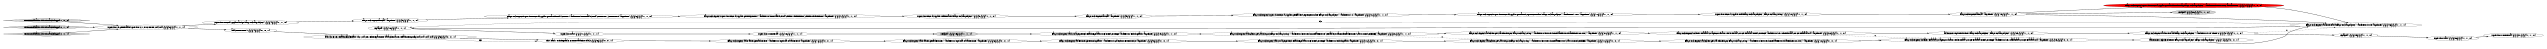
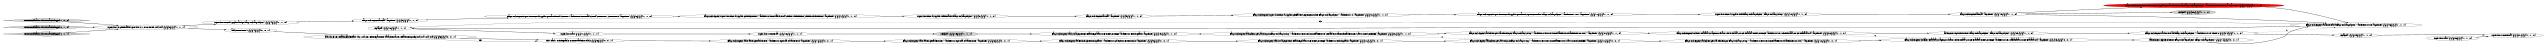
(2402, 37) -> (2430, 35)
